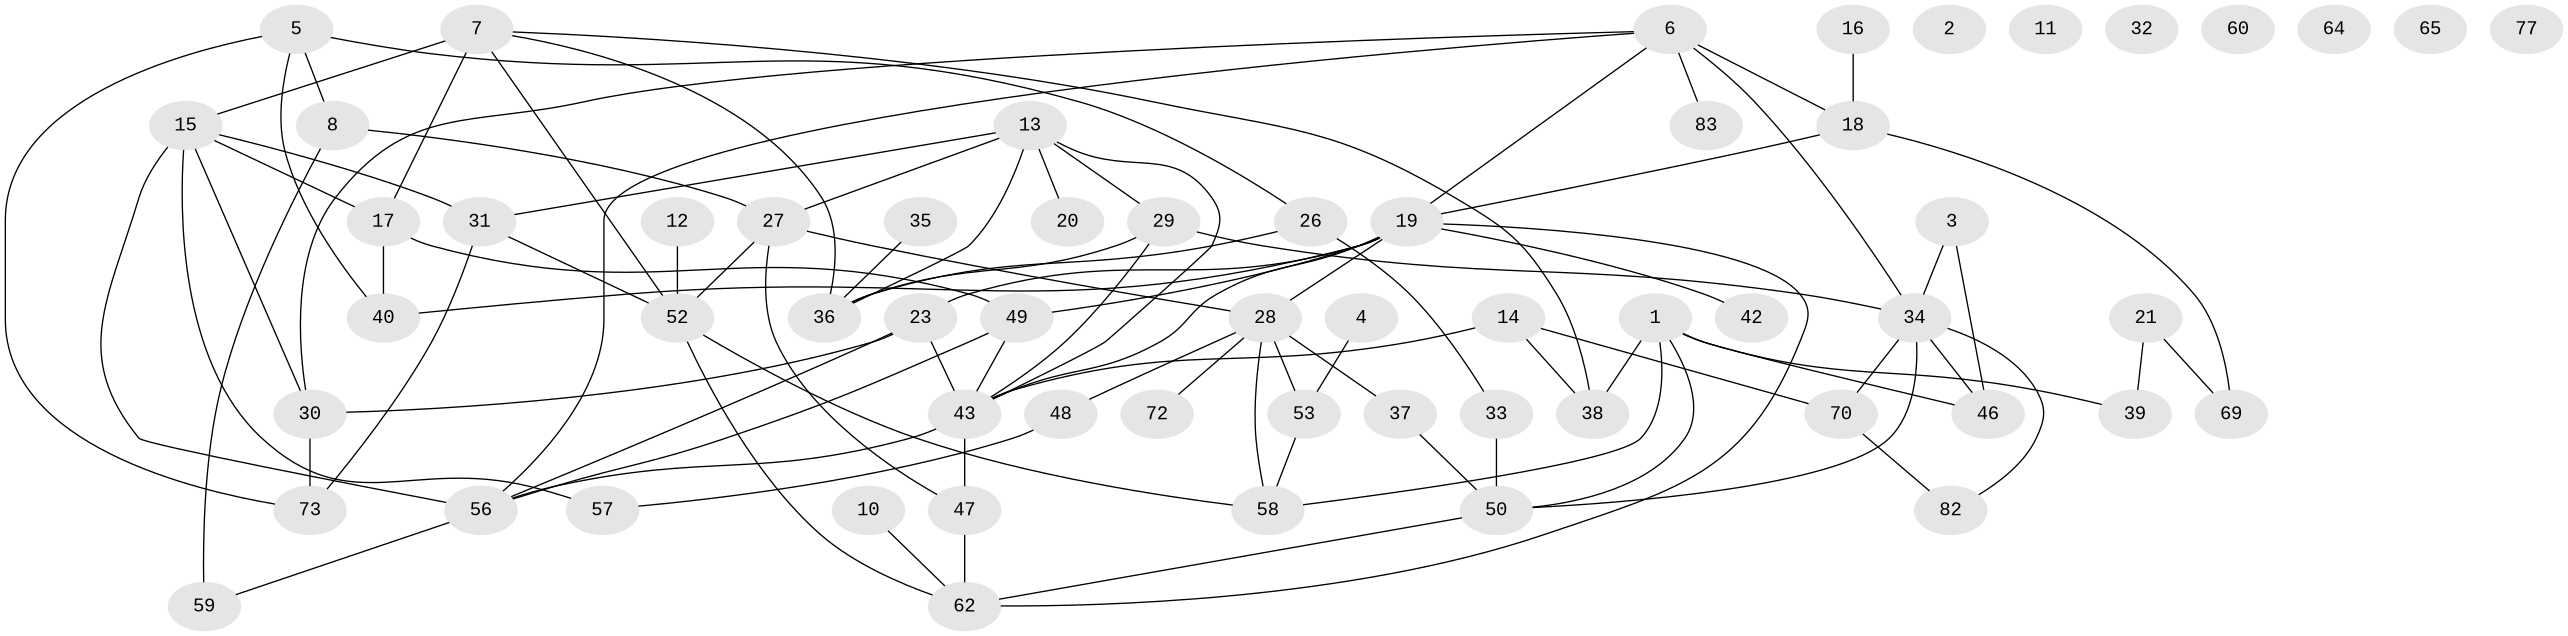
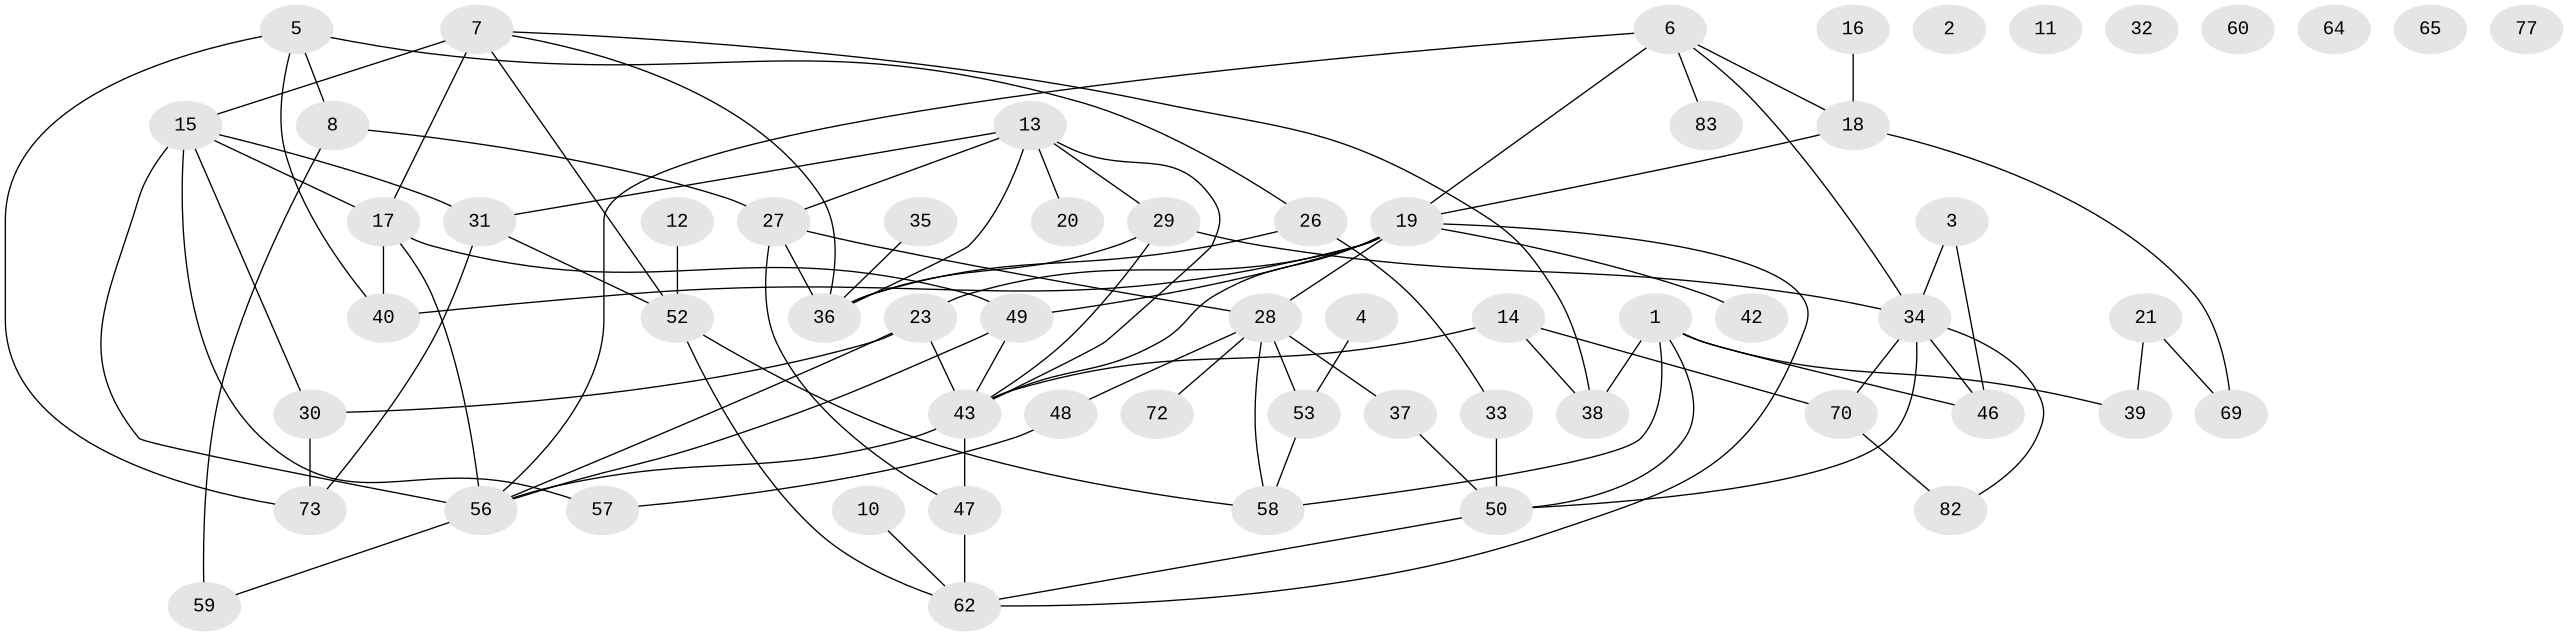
(833, 71) -> none
(717, 278) -> (803, 277)
none -> (454, 360)
